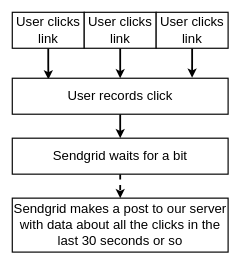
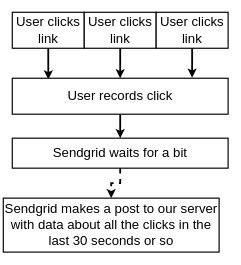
(120, 156) -> (120, 153)
(120, 225) -> (111, 225)
